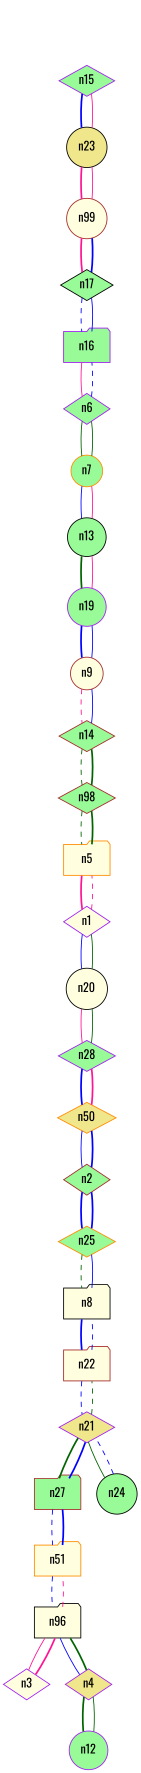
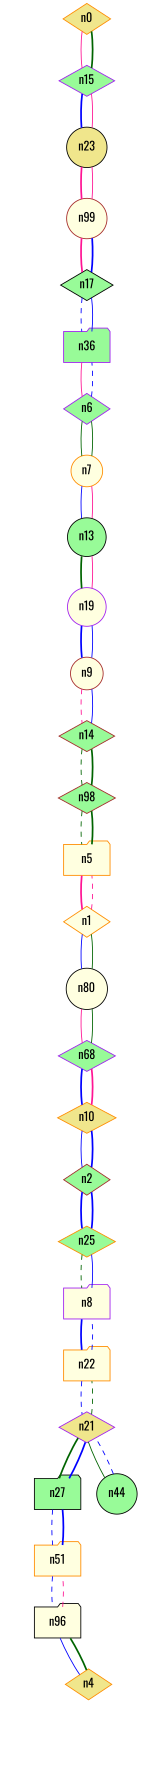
none -> (87, 19)
(87, 347) -> (87, 347)
(87, 471) -> (87, 471)
(87, 607) -> (87, 607)
(87, 922) -> (87, 922)
(87, 989) -> (87, 989)
(87, 1056) -> (87, 1056)
(87, 1118) -> (87, 1118)
(87, 1304) -> (87, 1304)
(87, 1365) -> (87, 1365)
(58, 1494) -> (58, 1494)
(117, 1494) -> (117, 1494)
(27, 1684) -> none
(89, 1684) -> (89, 1684)
(89, 1750) -> none
